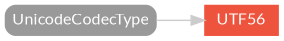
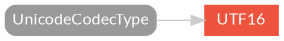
(242, 20) -> (242, 20)
